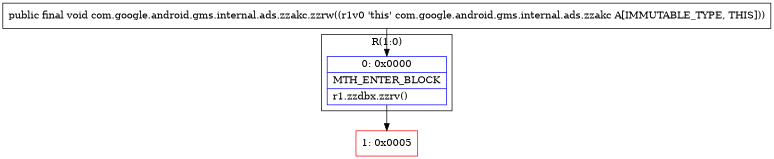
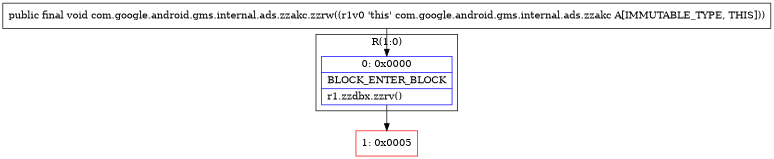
(387, 80) -> (387, 80)
